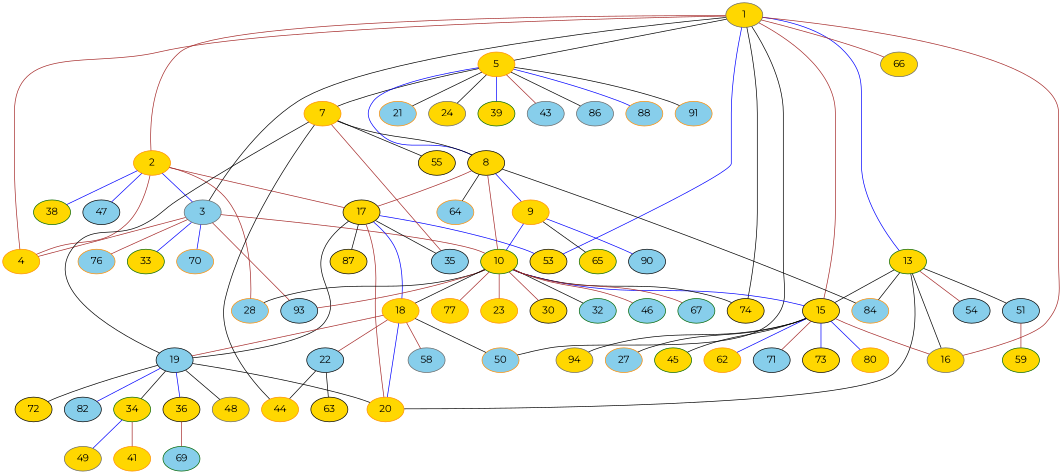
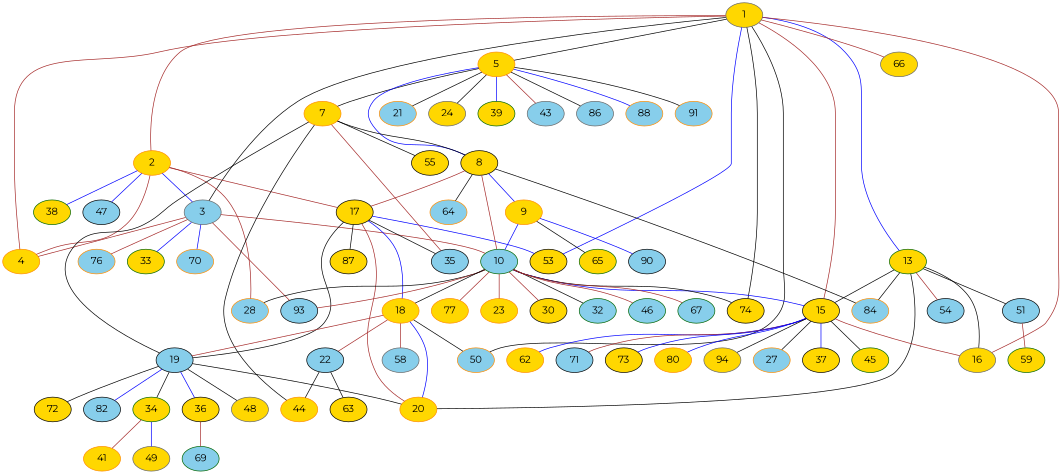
(499, 262) -> (499, 262)
none -> (821, 360)
